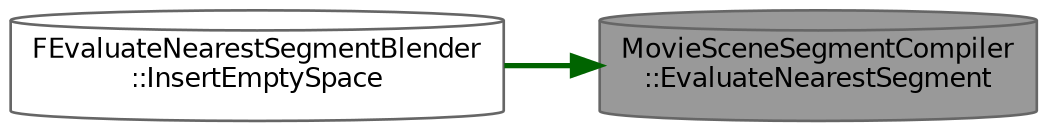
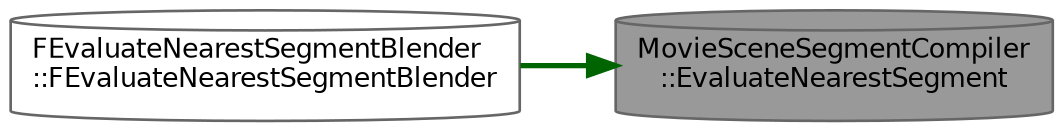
(257, 66) -> (265, 66)
